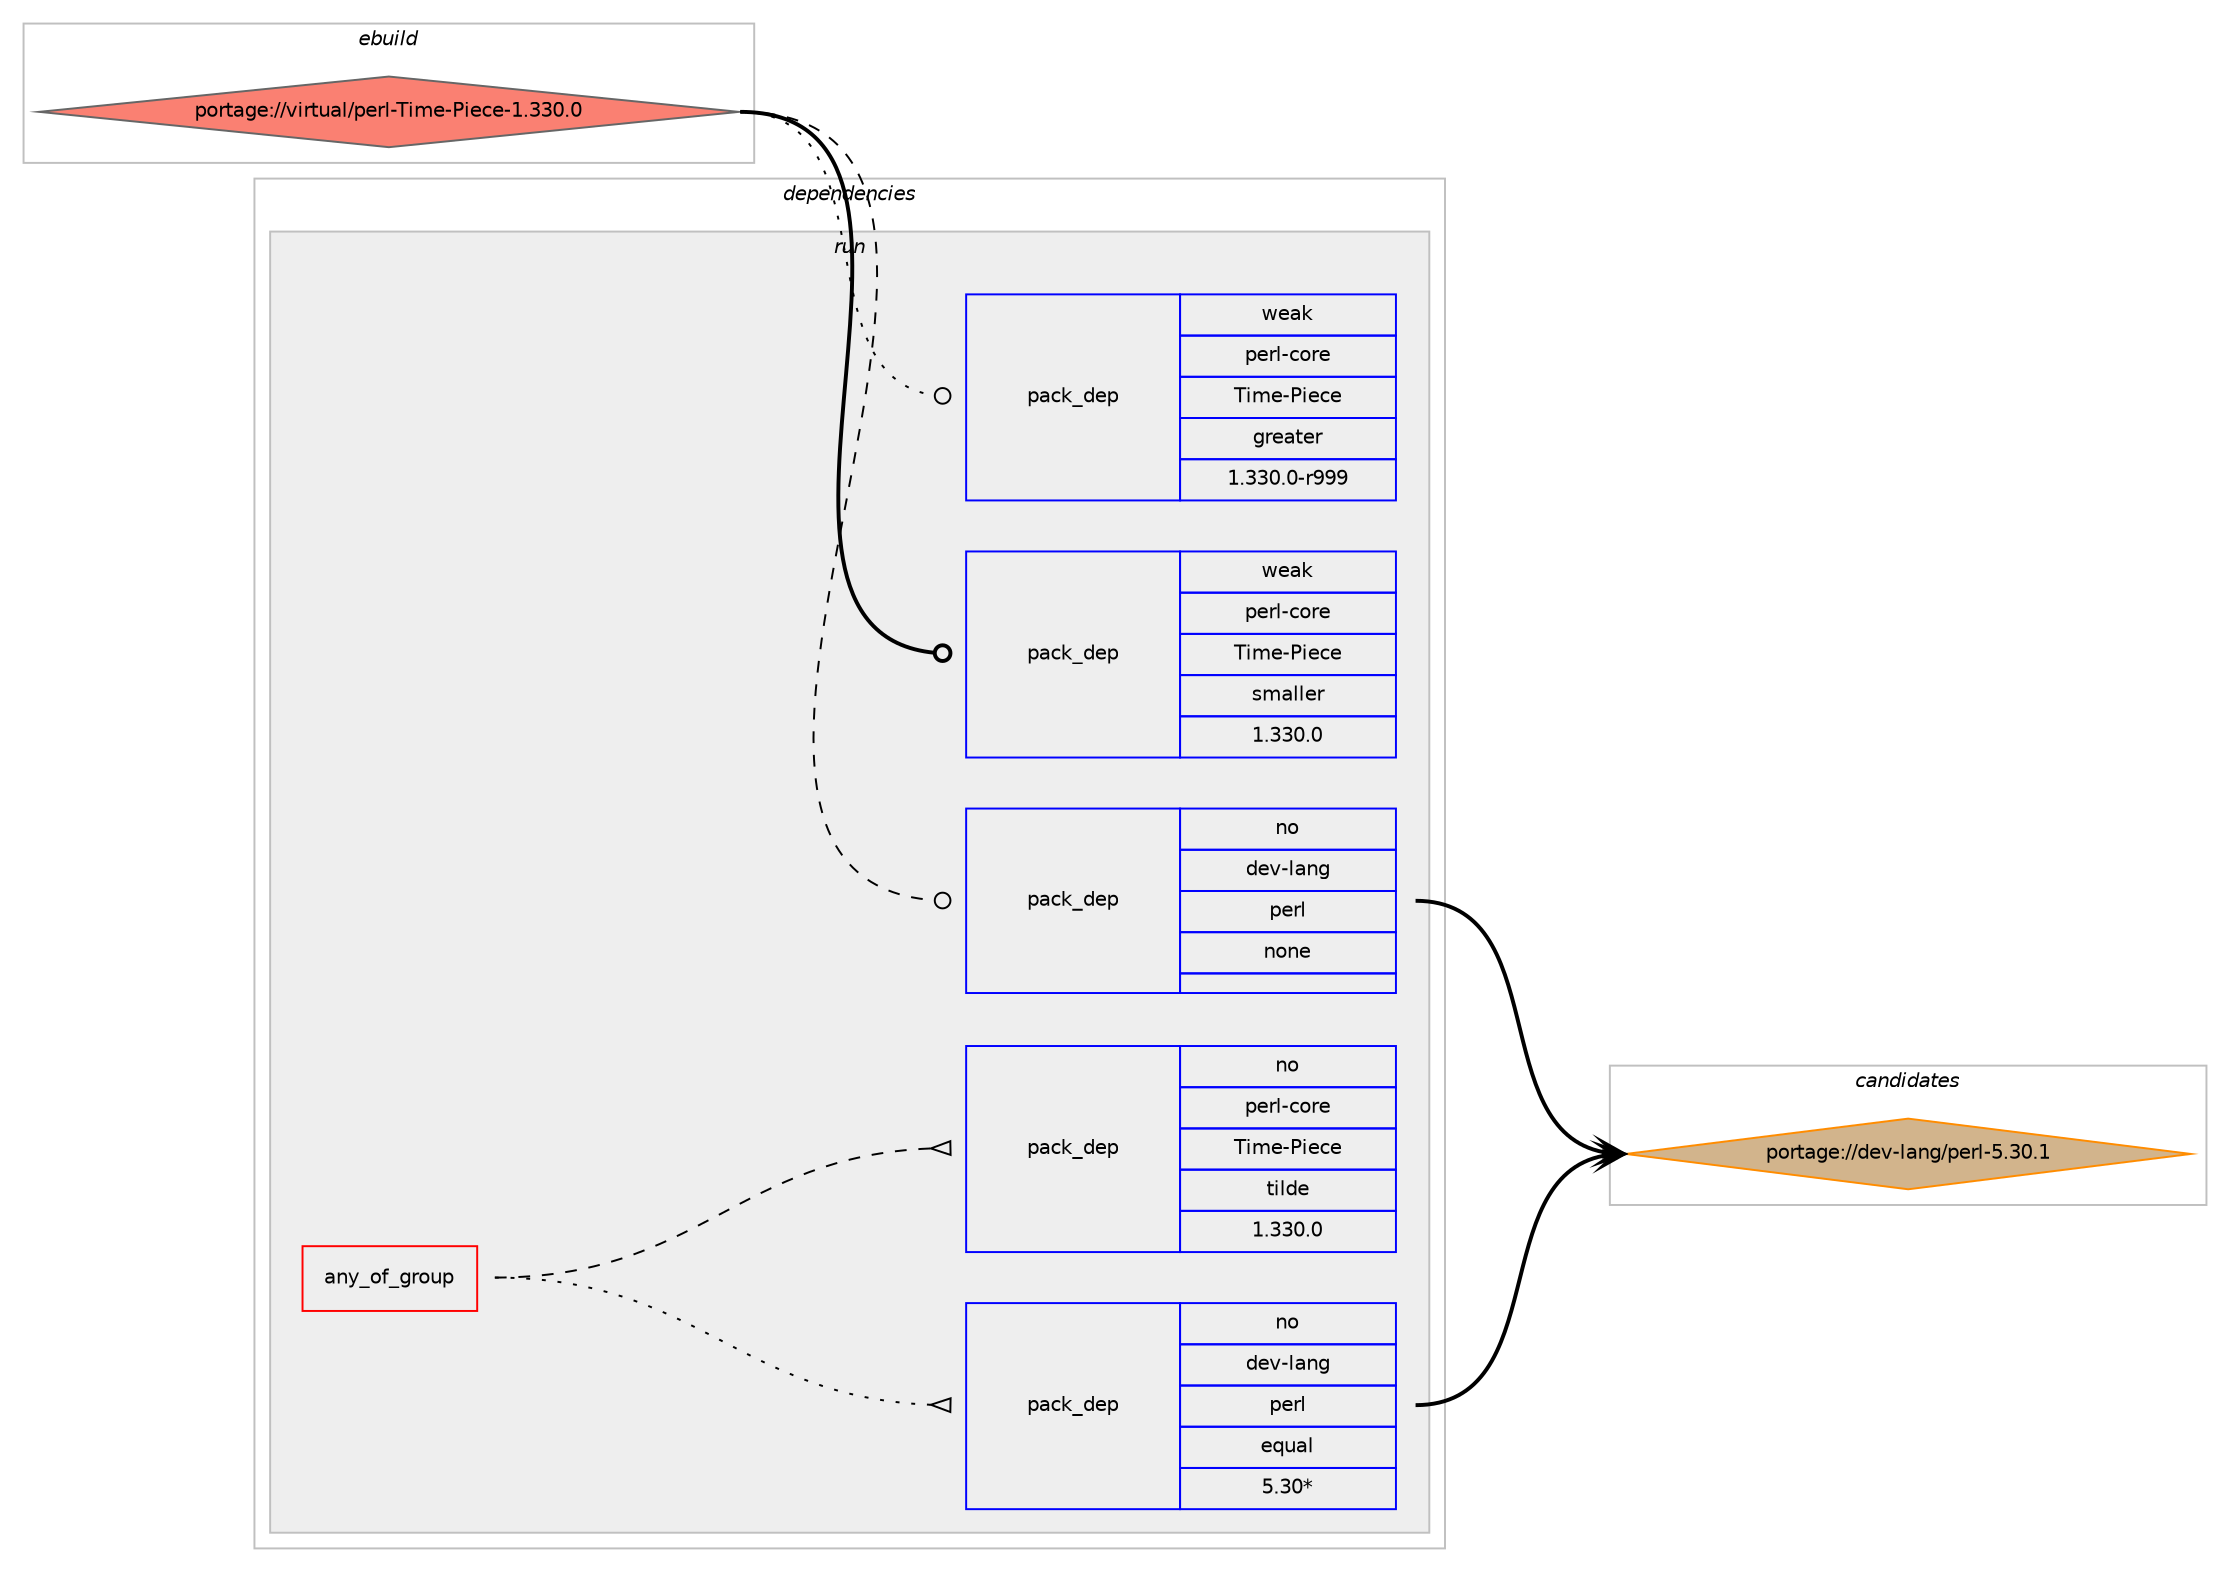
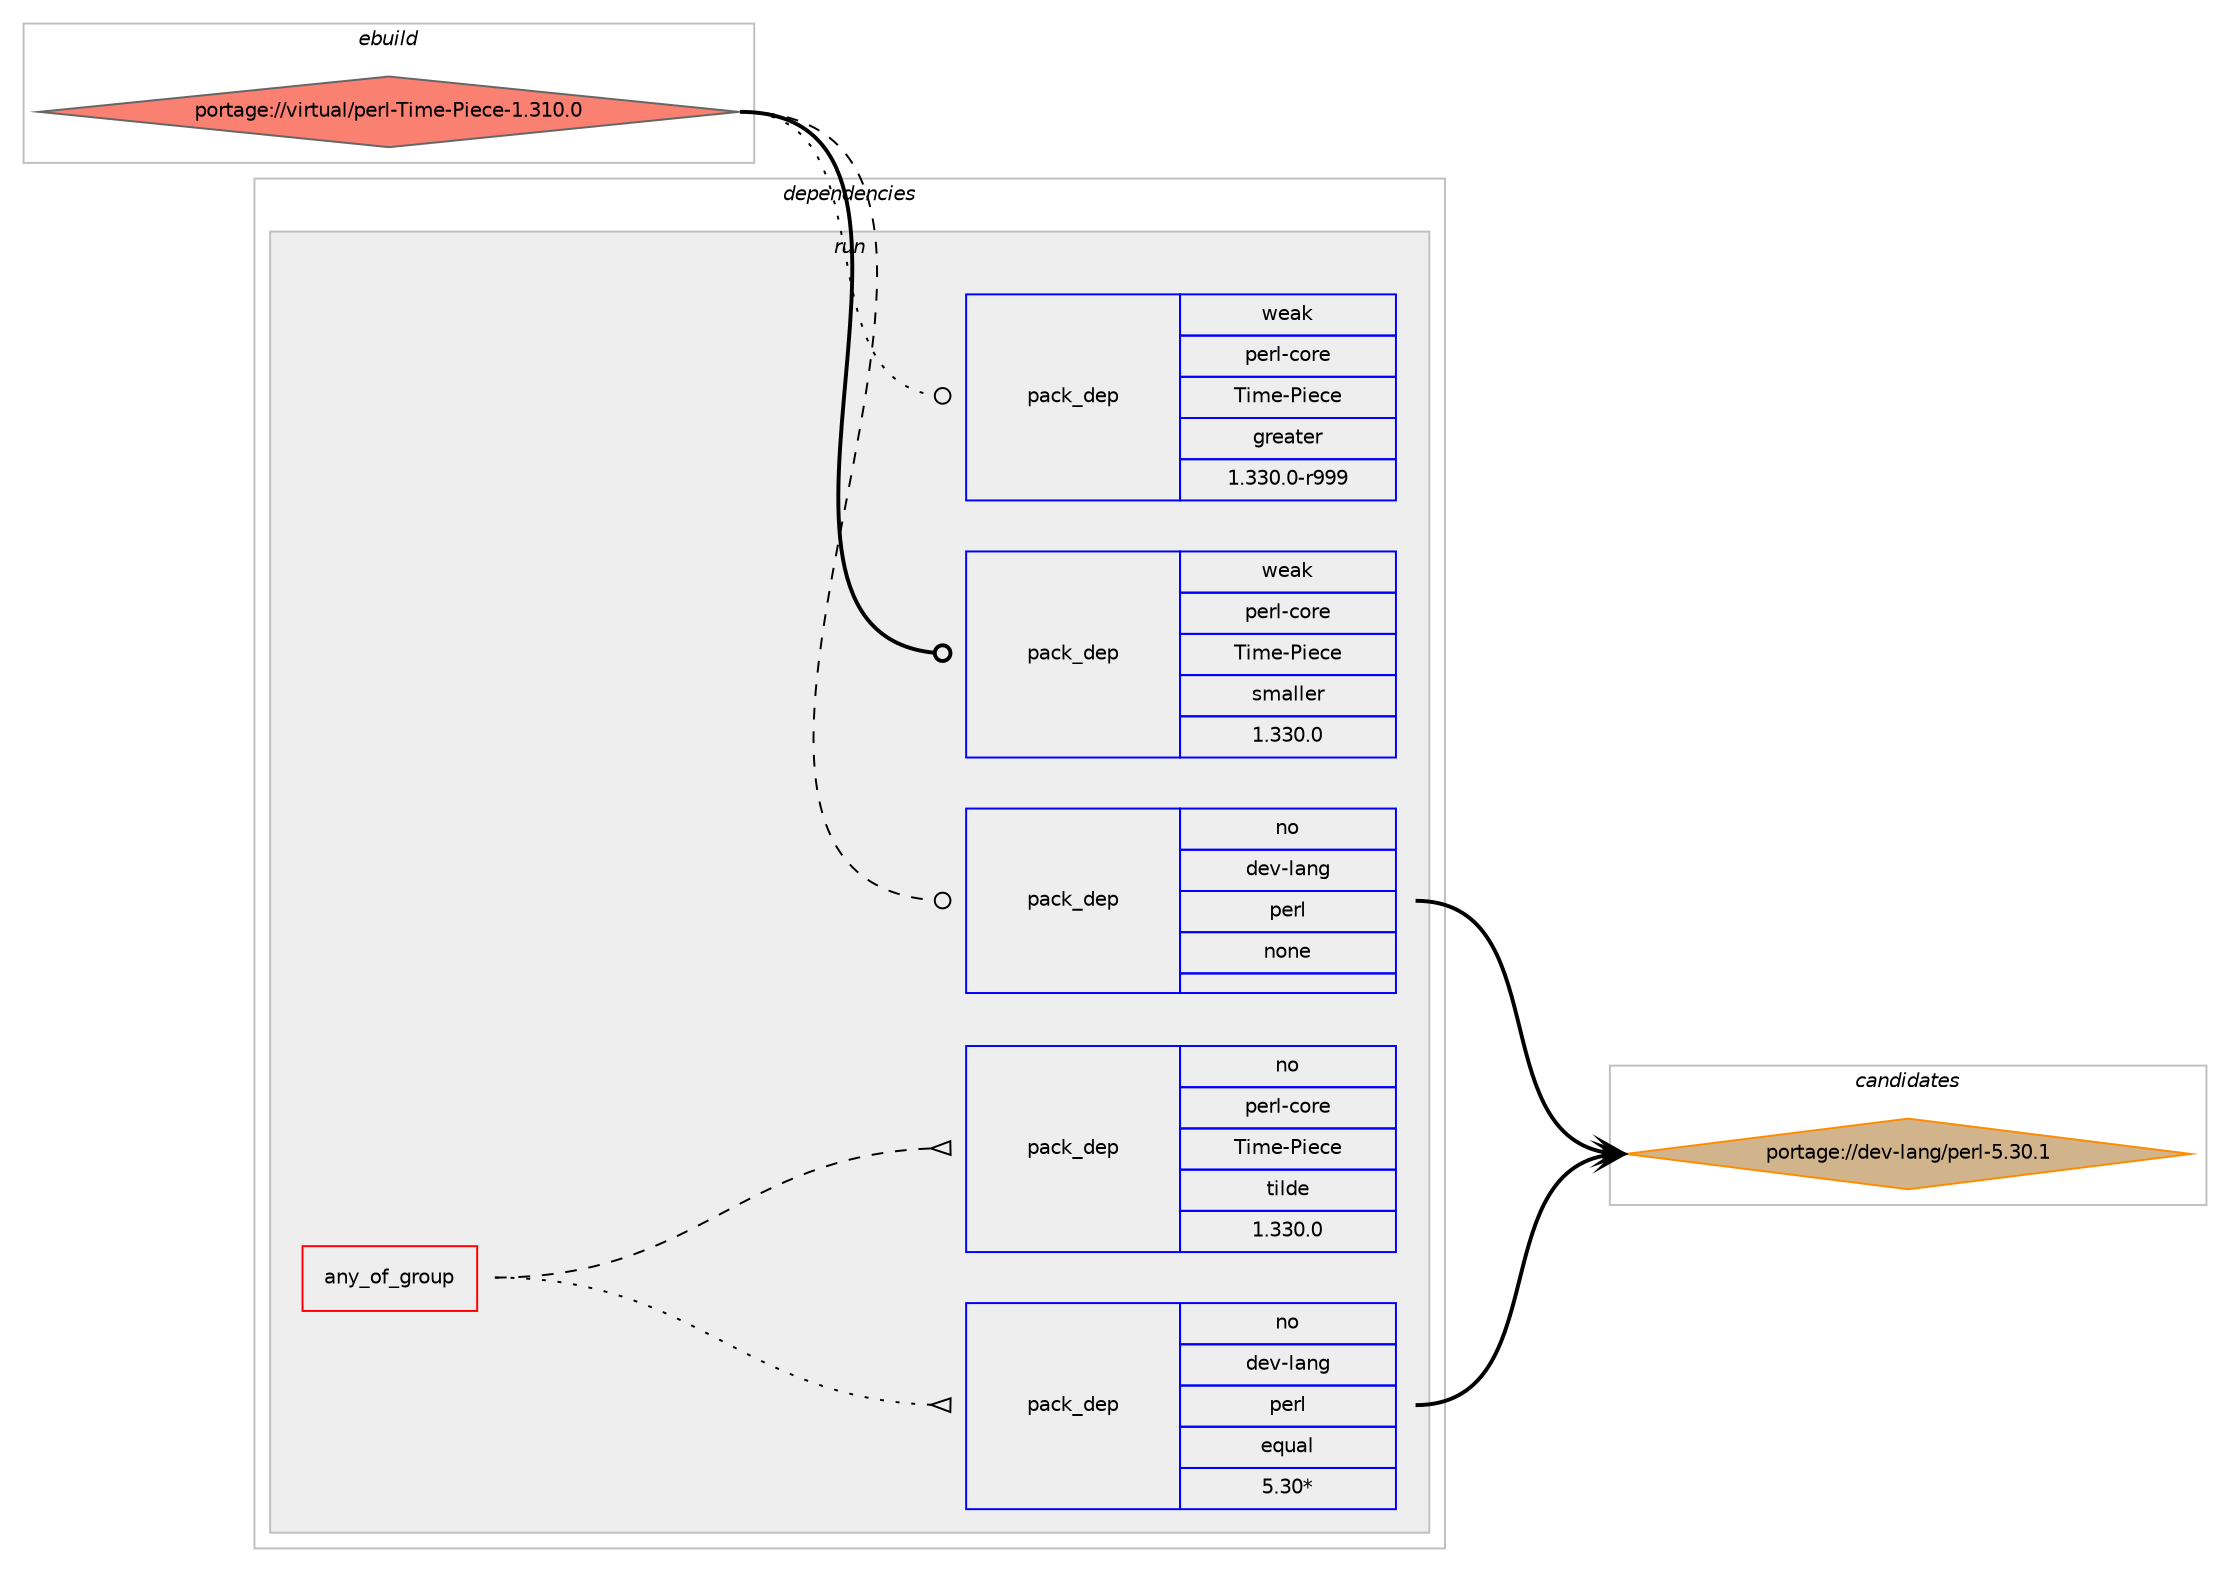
(389, 112) -> (389, 112)
